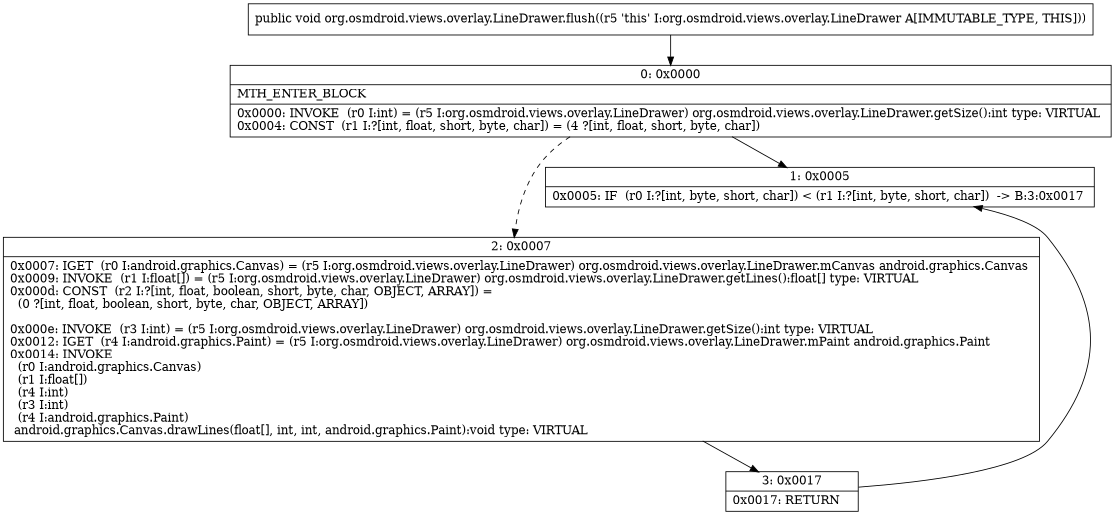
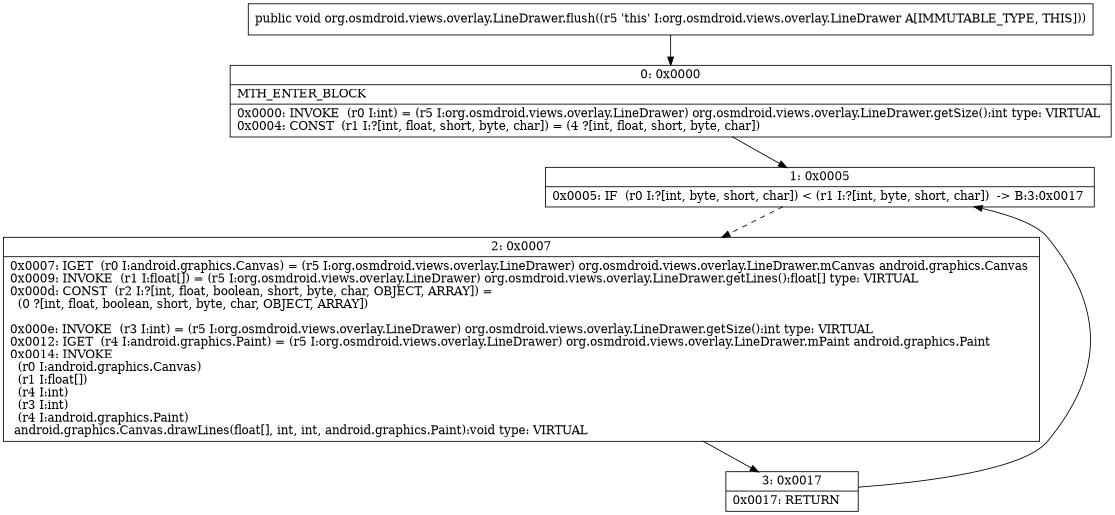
(532, 176) -> (756, 220)
